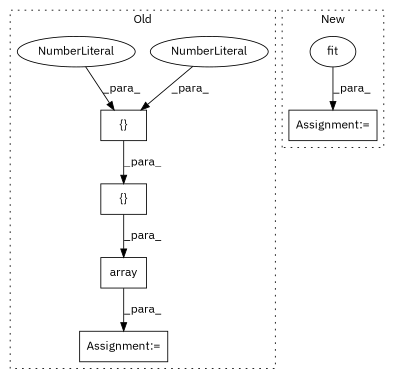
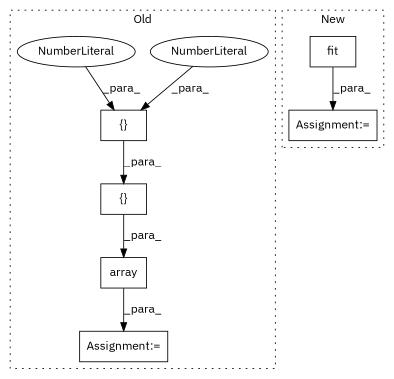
(333, 52) -> (333, 52)
